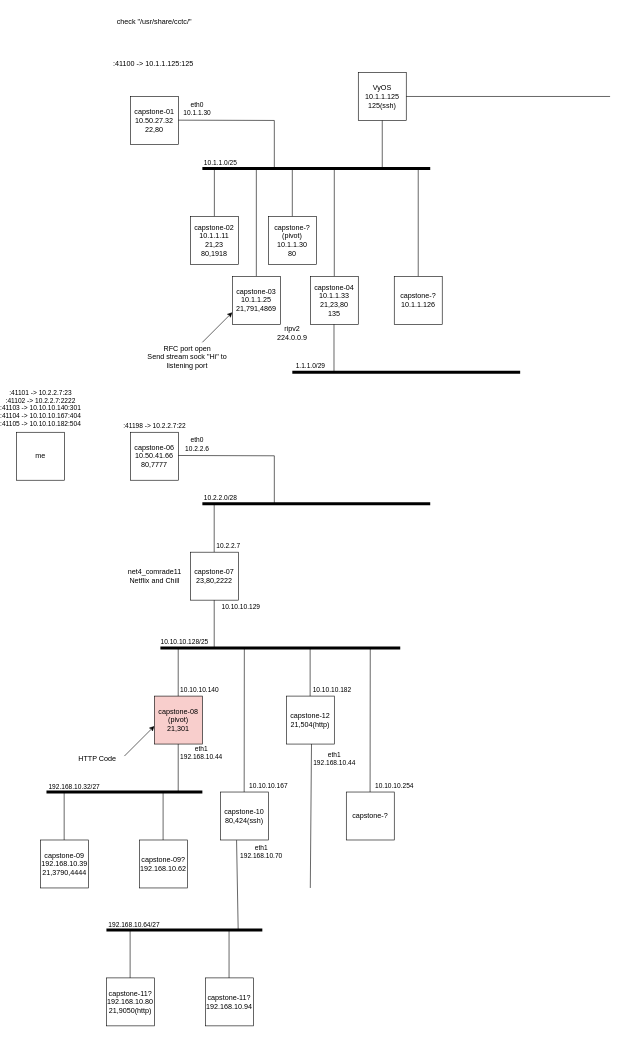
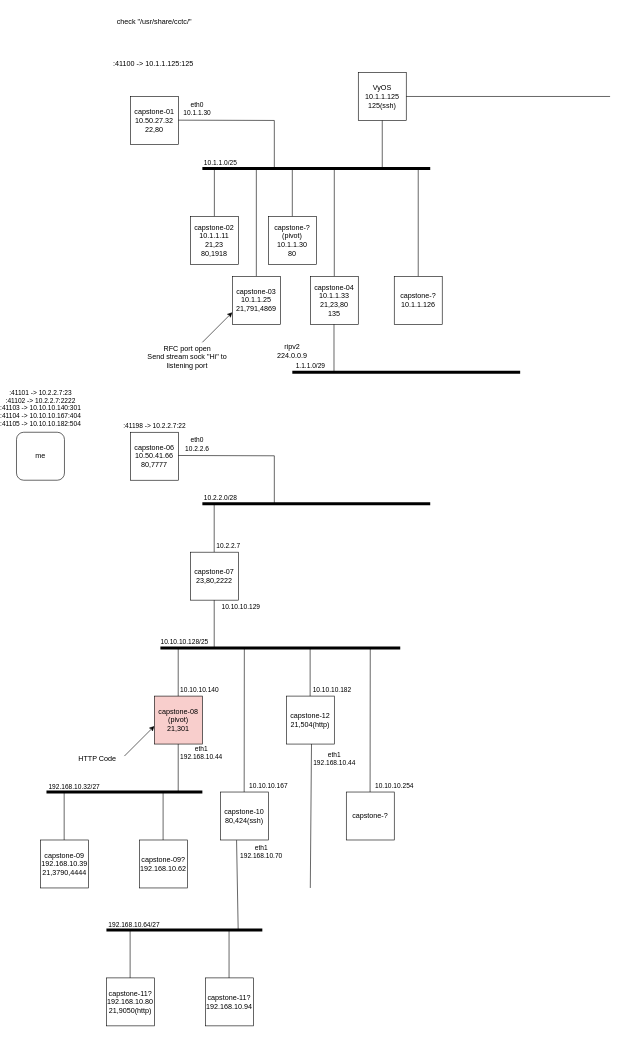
(293, 333) -> (293, 351)
(41, 456) -> (41, 456)
(155, 576) -> none
